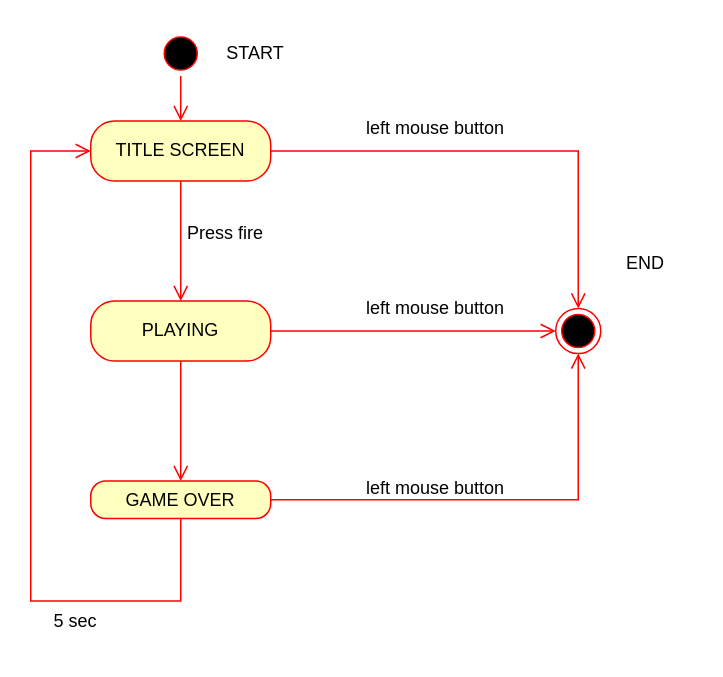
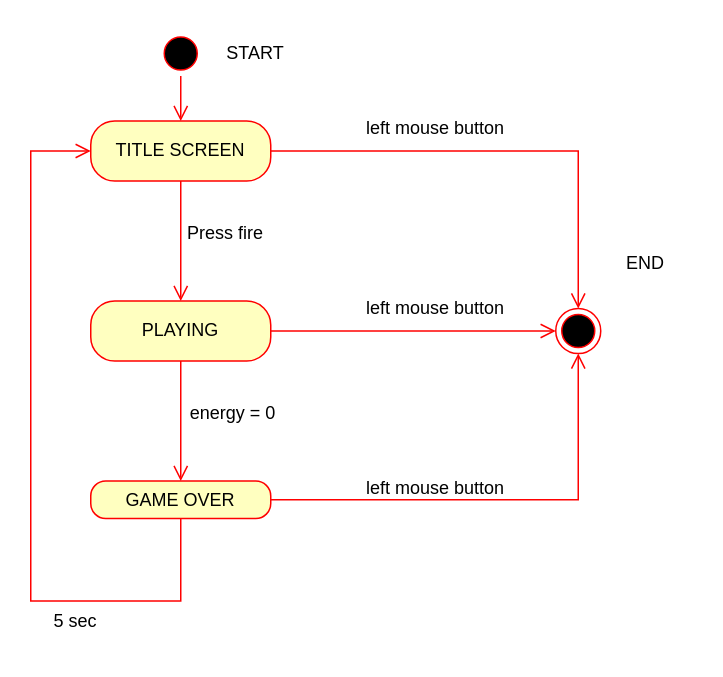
none -> (233, 413)
